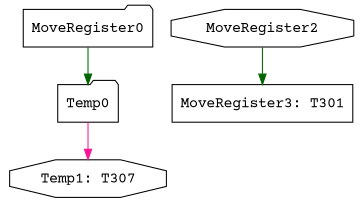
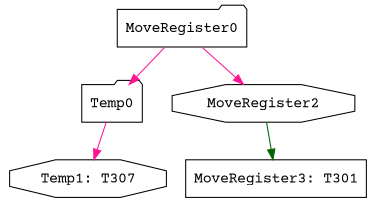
(88, 61) -> (151, 62)
none -> (219, 62)
